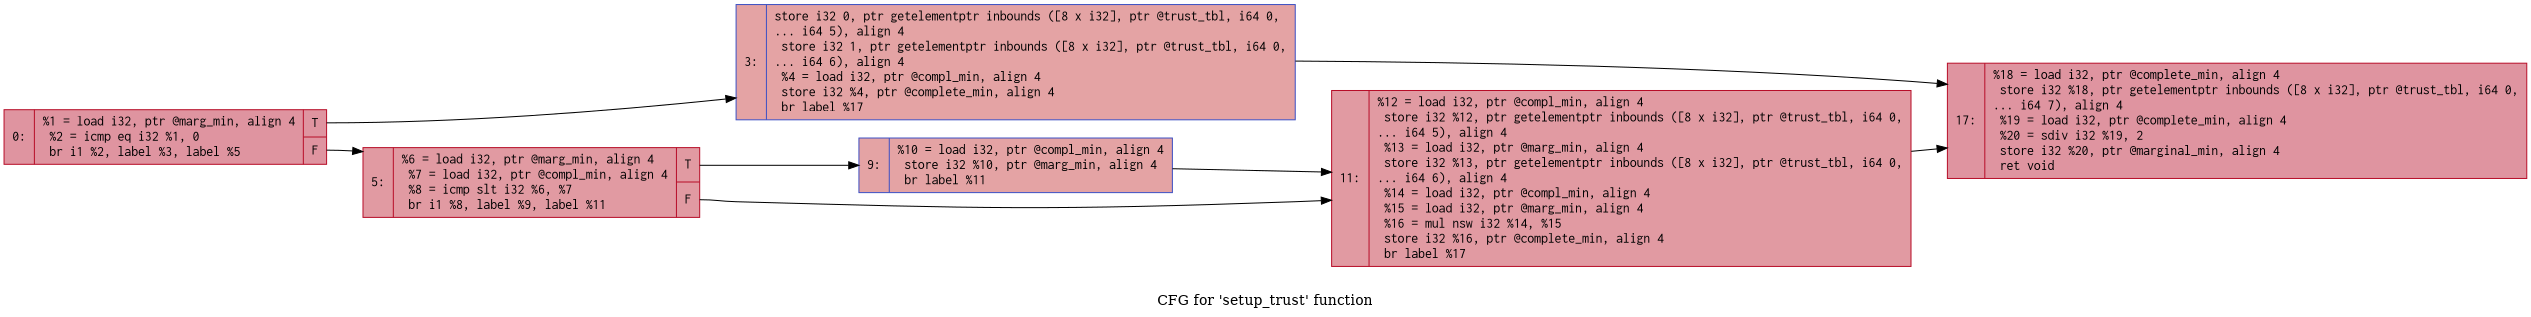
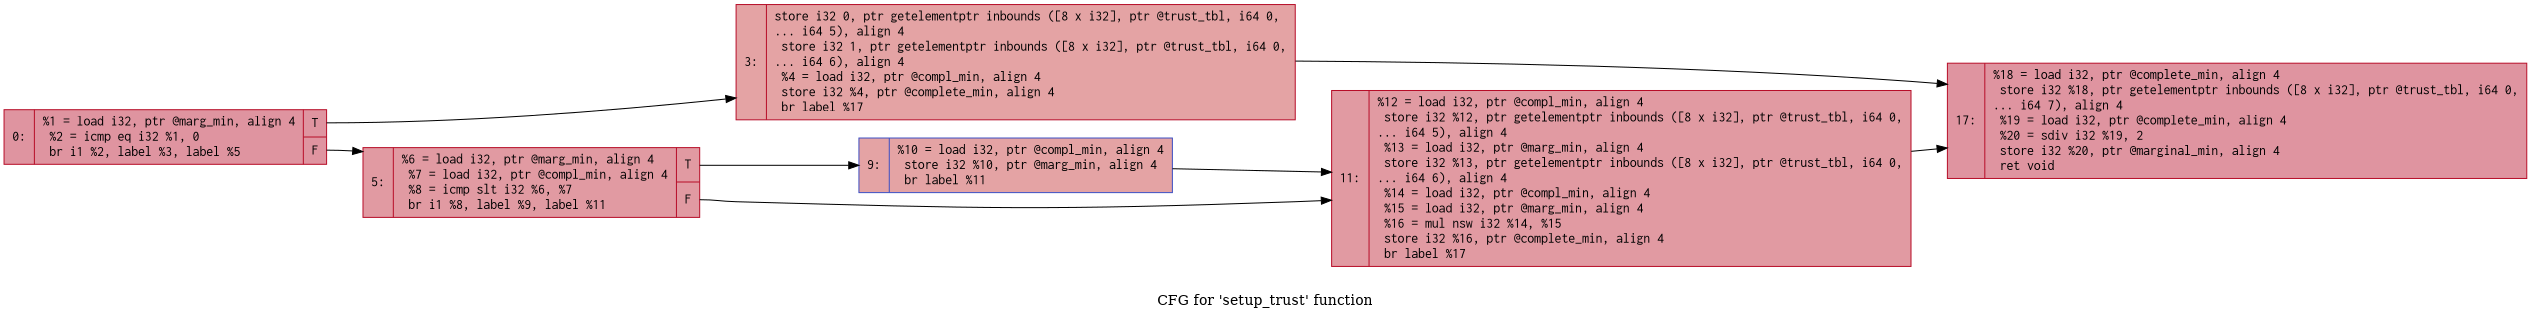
(1016, 62) -> (1016, 62)
